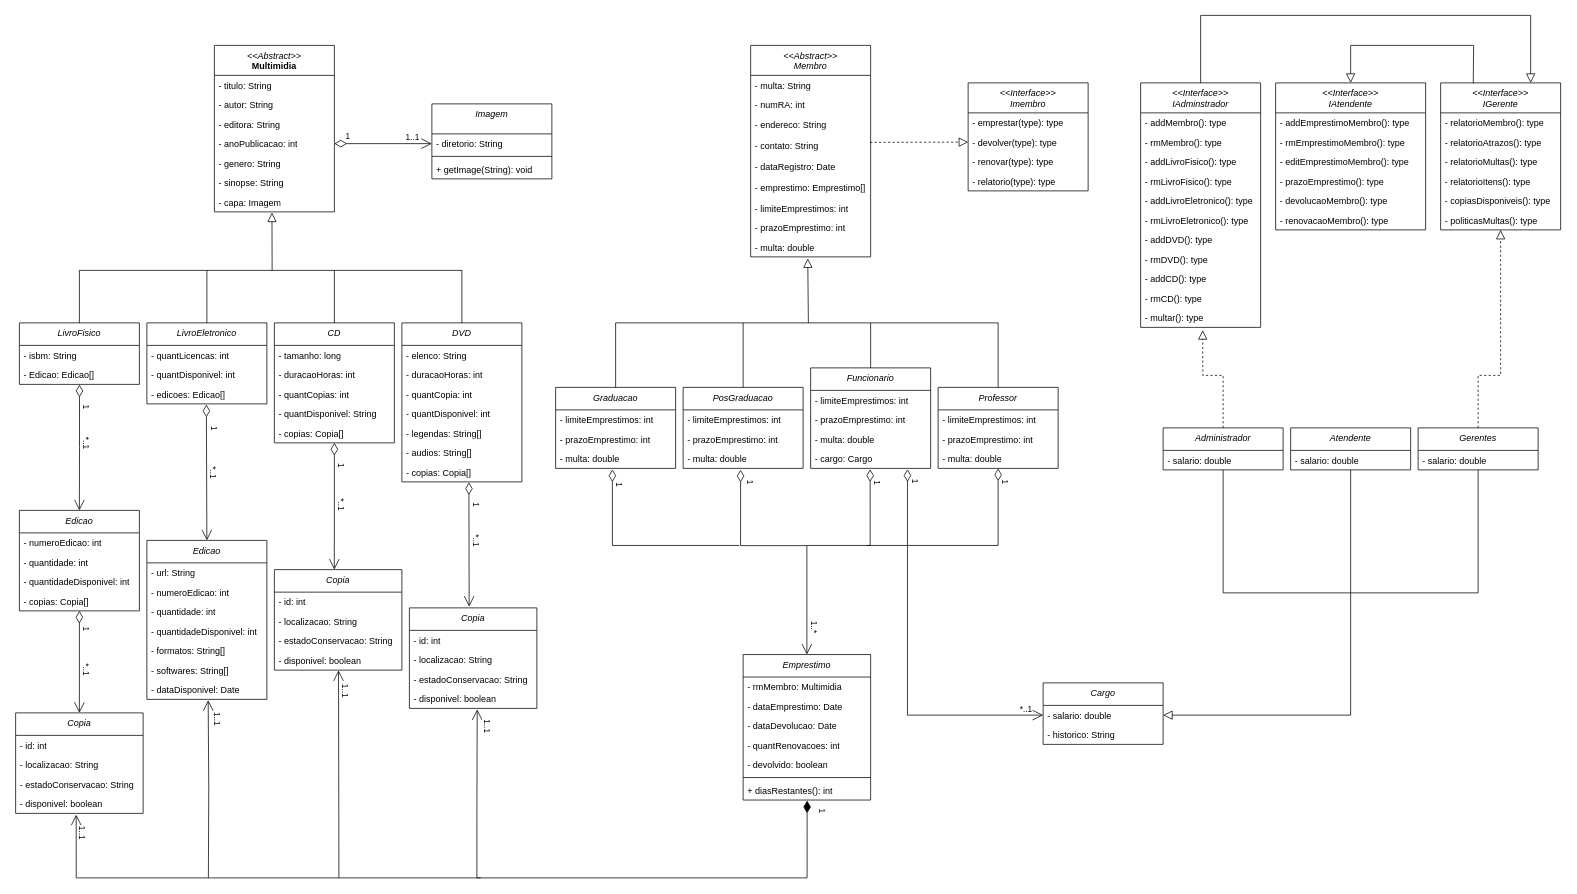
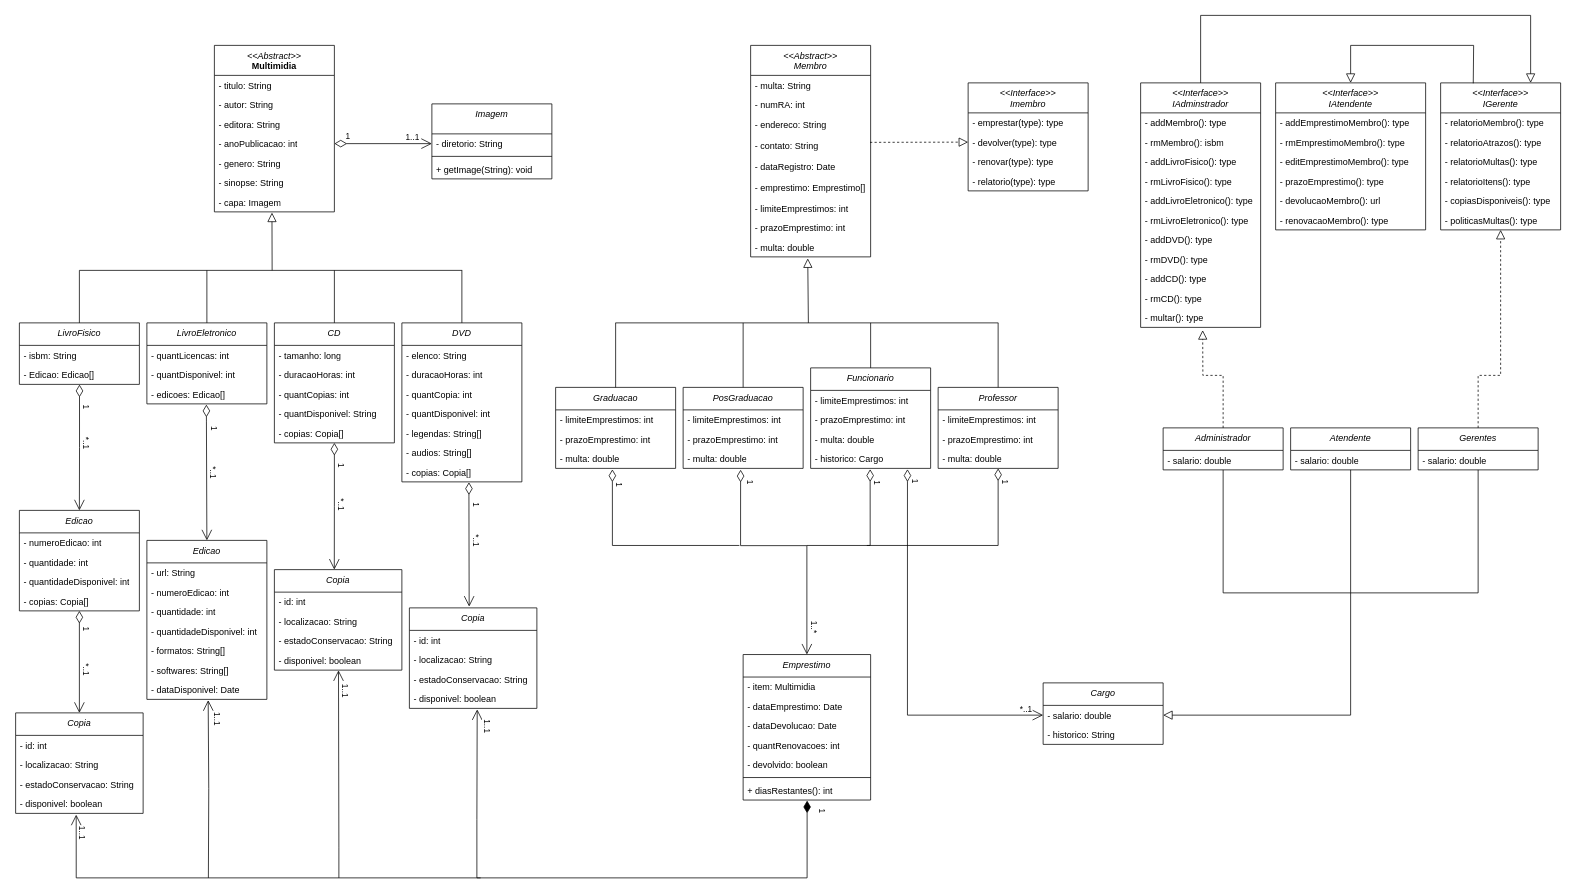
(1187, 143) -> (1186, 143)
(1338, 202) -> (1335, 202)
(848, 460) -> (856, 460)
(795, 688) -> (783, 688)
